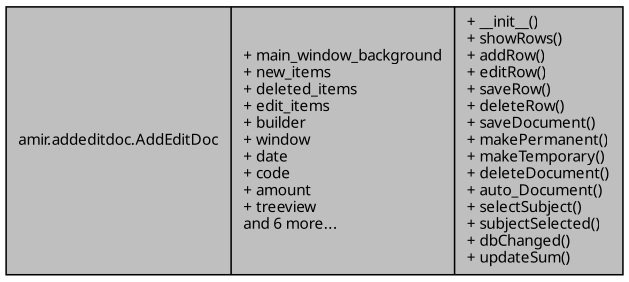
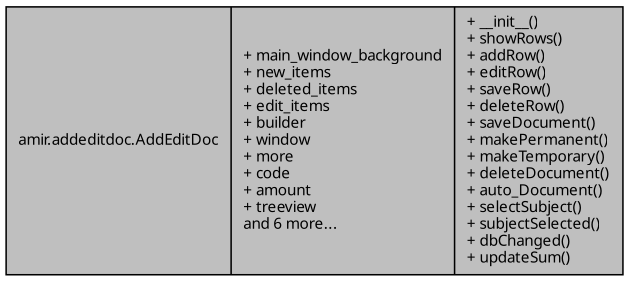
(266, 157) -> (269, 157)
